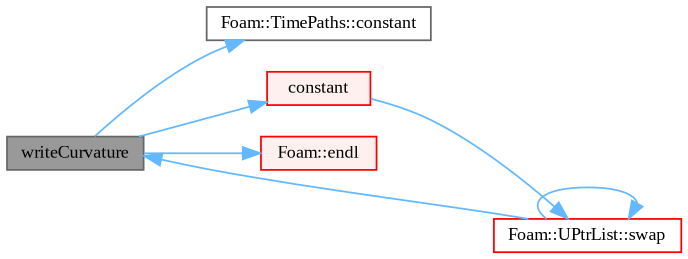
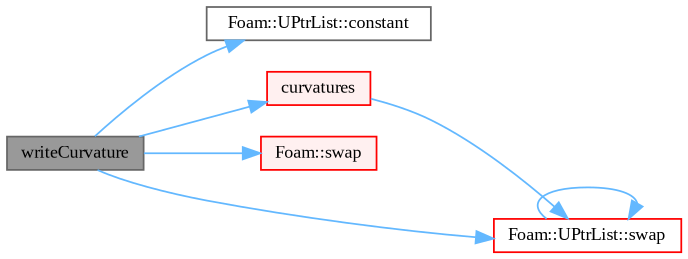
(319, 24) -> (319, 24)
(319, 88) -> (319, 88)
(319, 153) -> (319, 153)
(344, 192) -> (285, 214)
